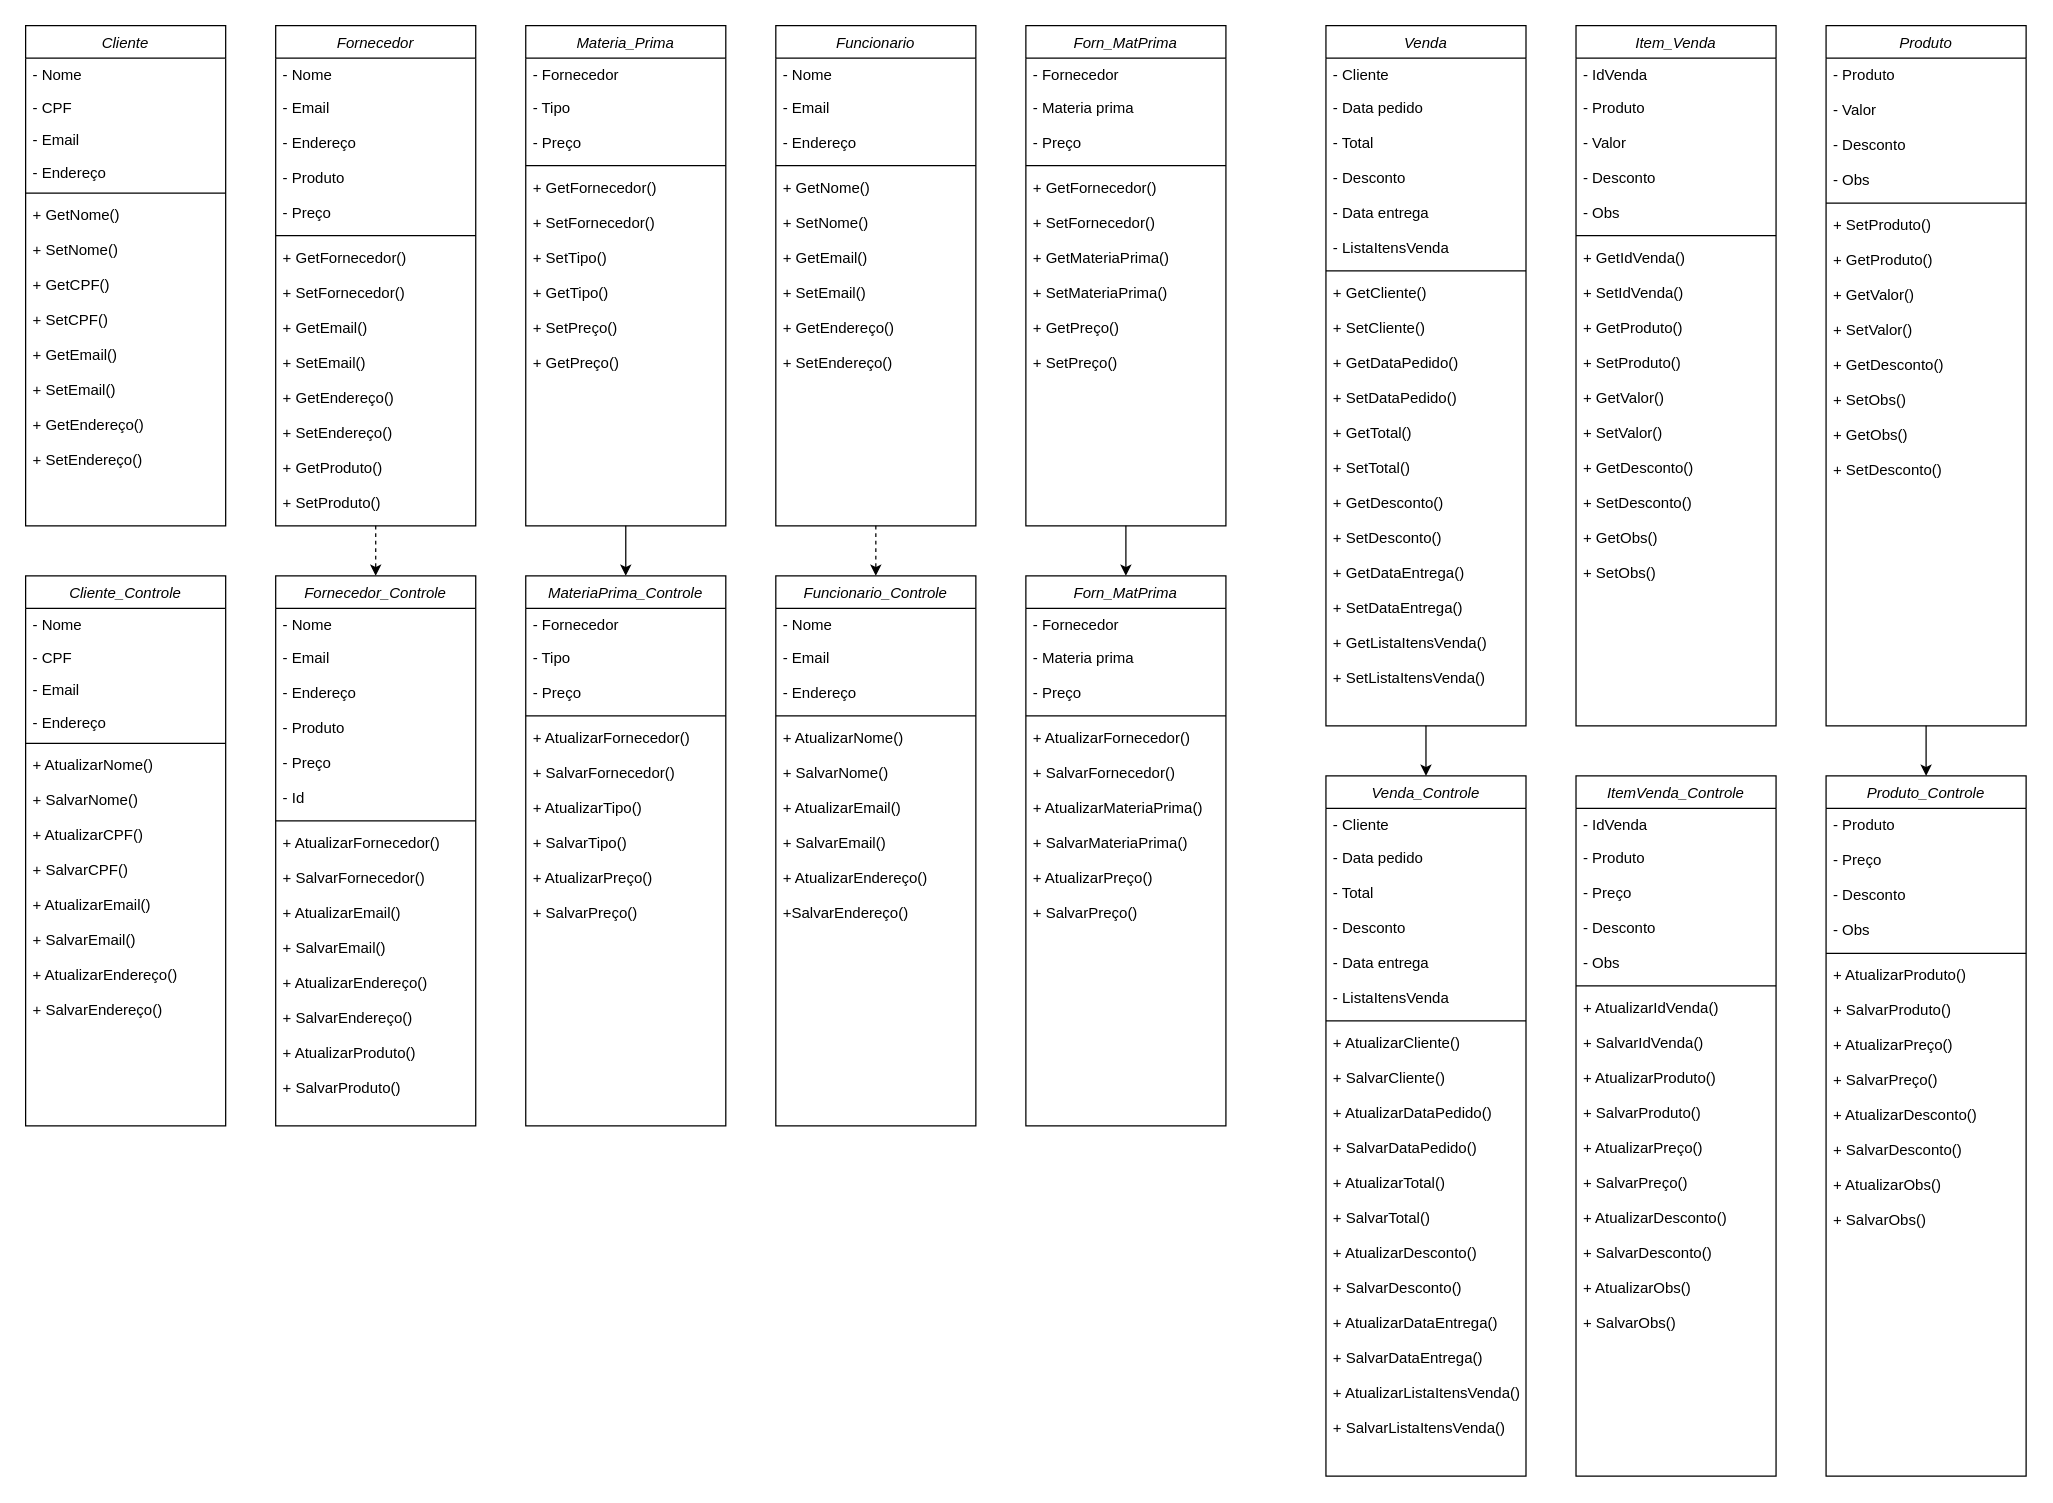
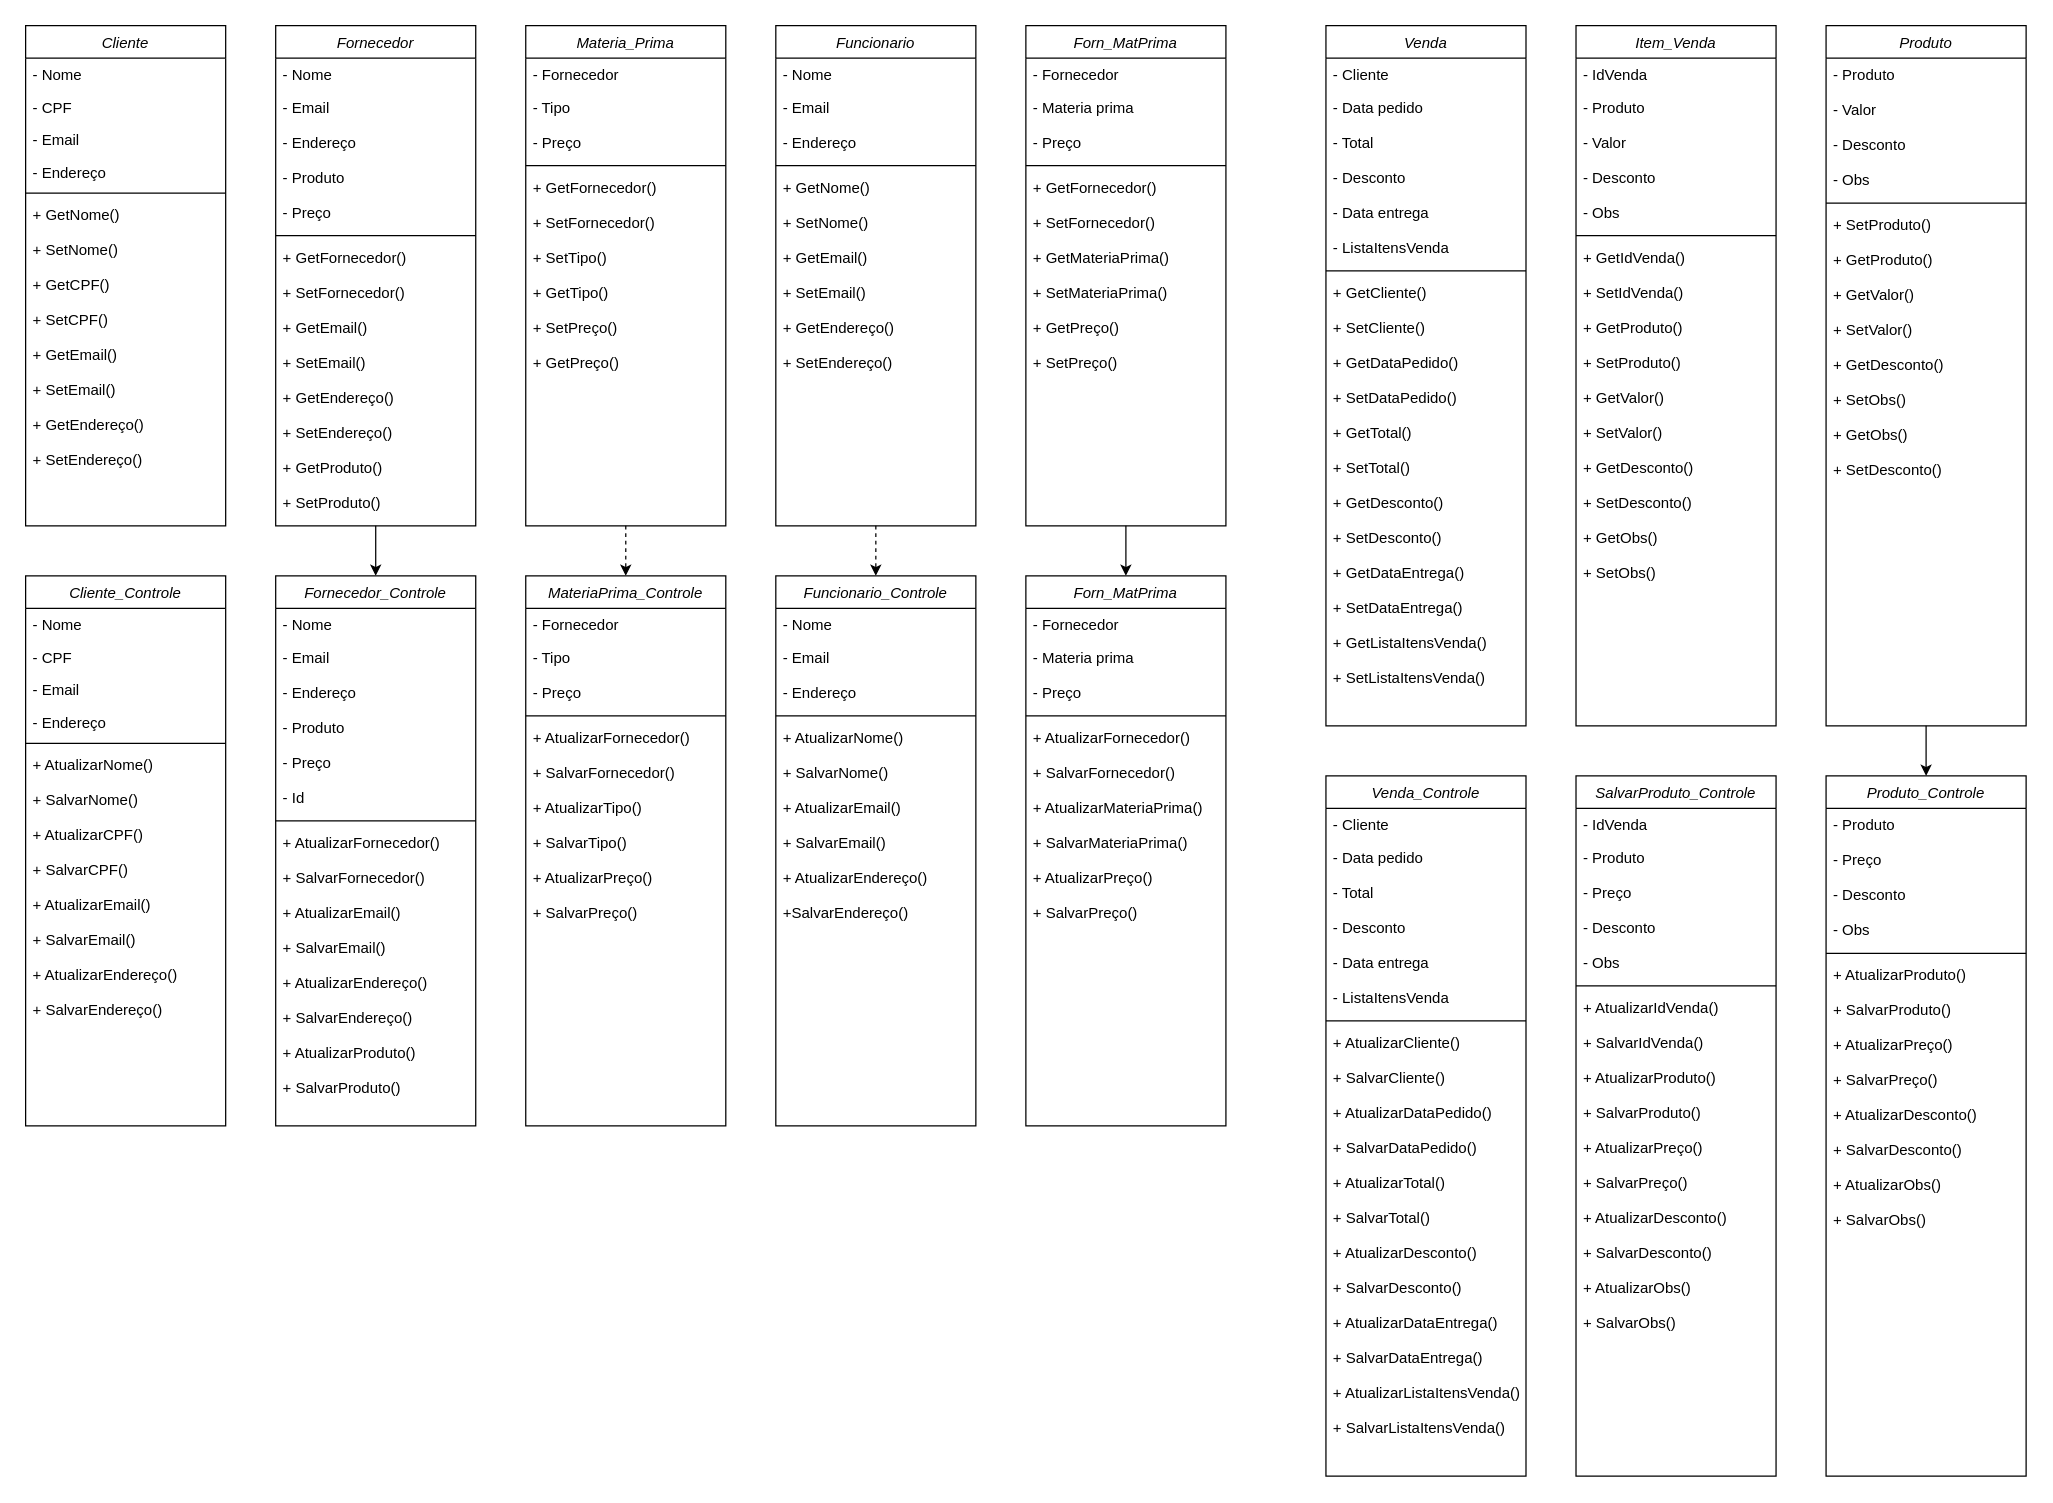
(376, 546) -> (376, 546)
(626, 546) -> (626, 546)
(1426, 748) -> none
(1675, 793) -> (1675, 793)
